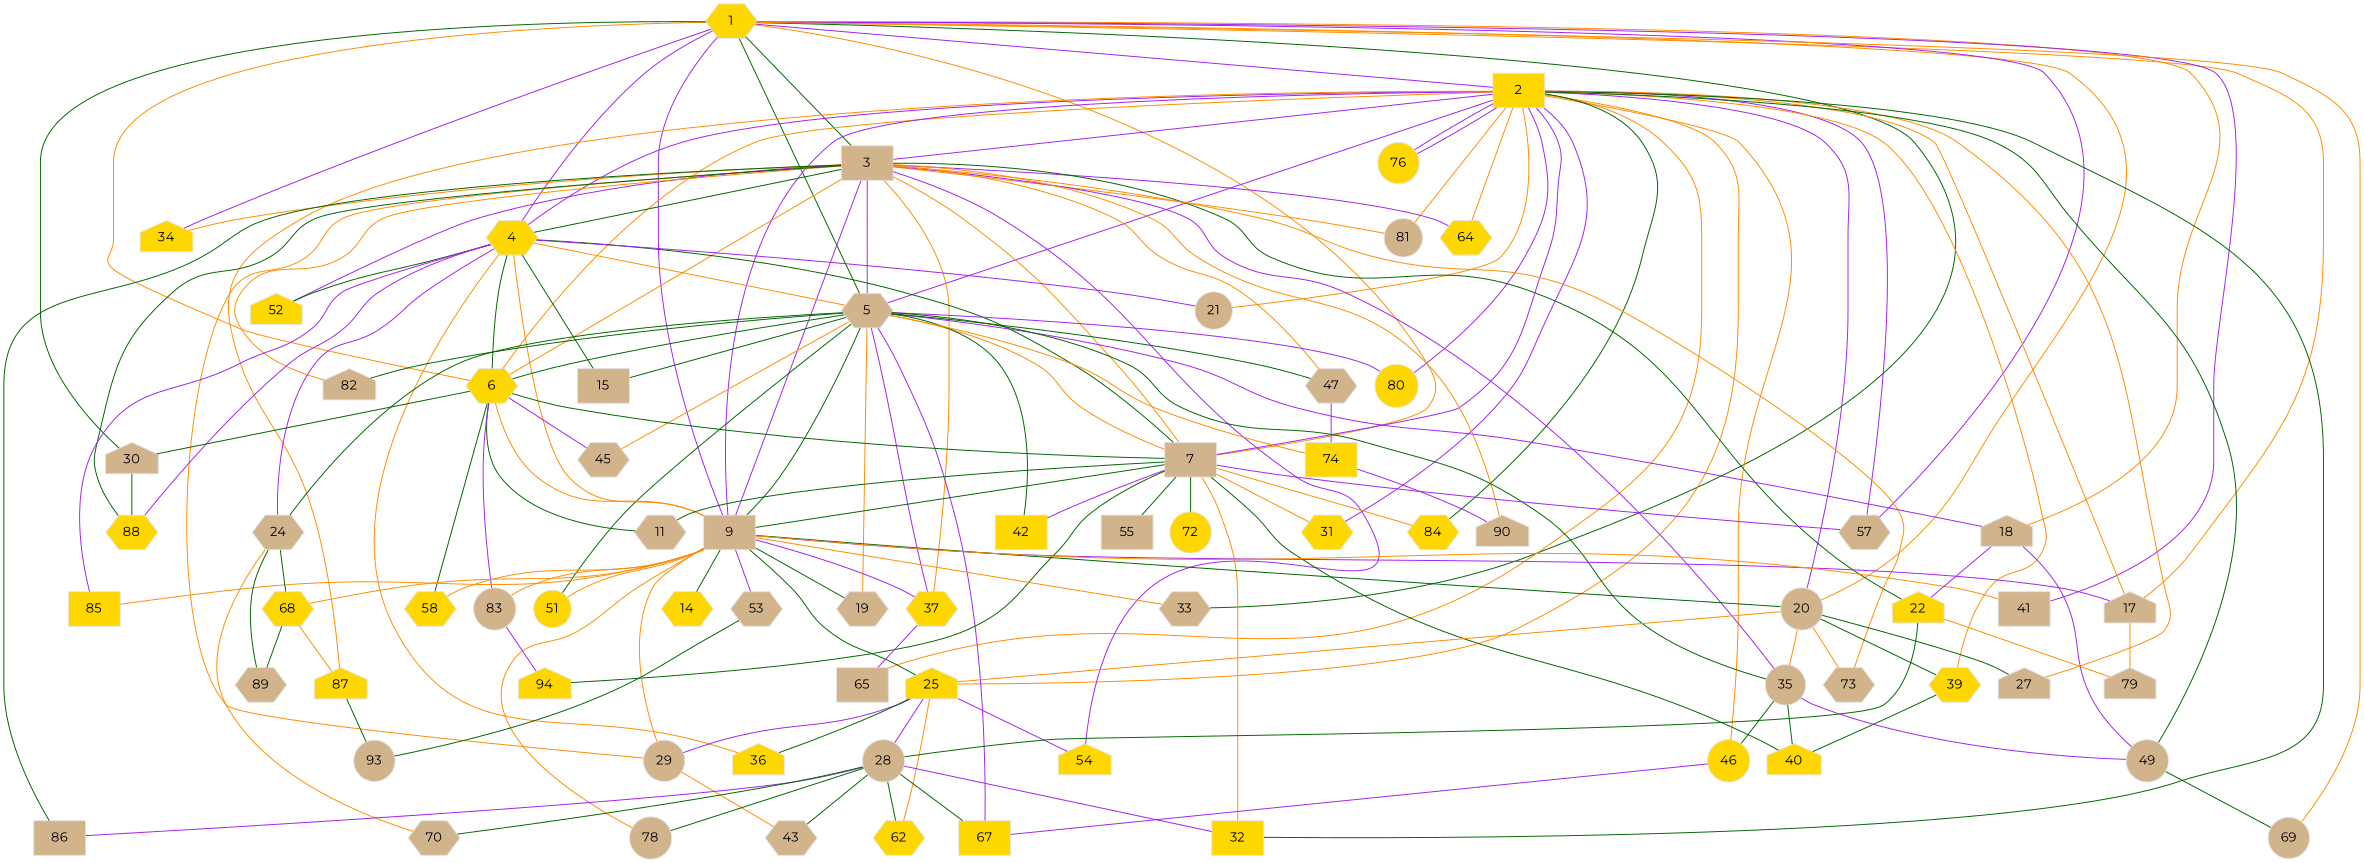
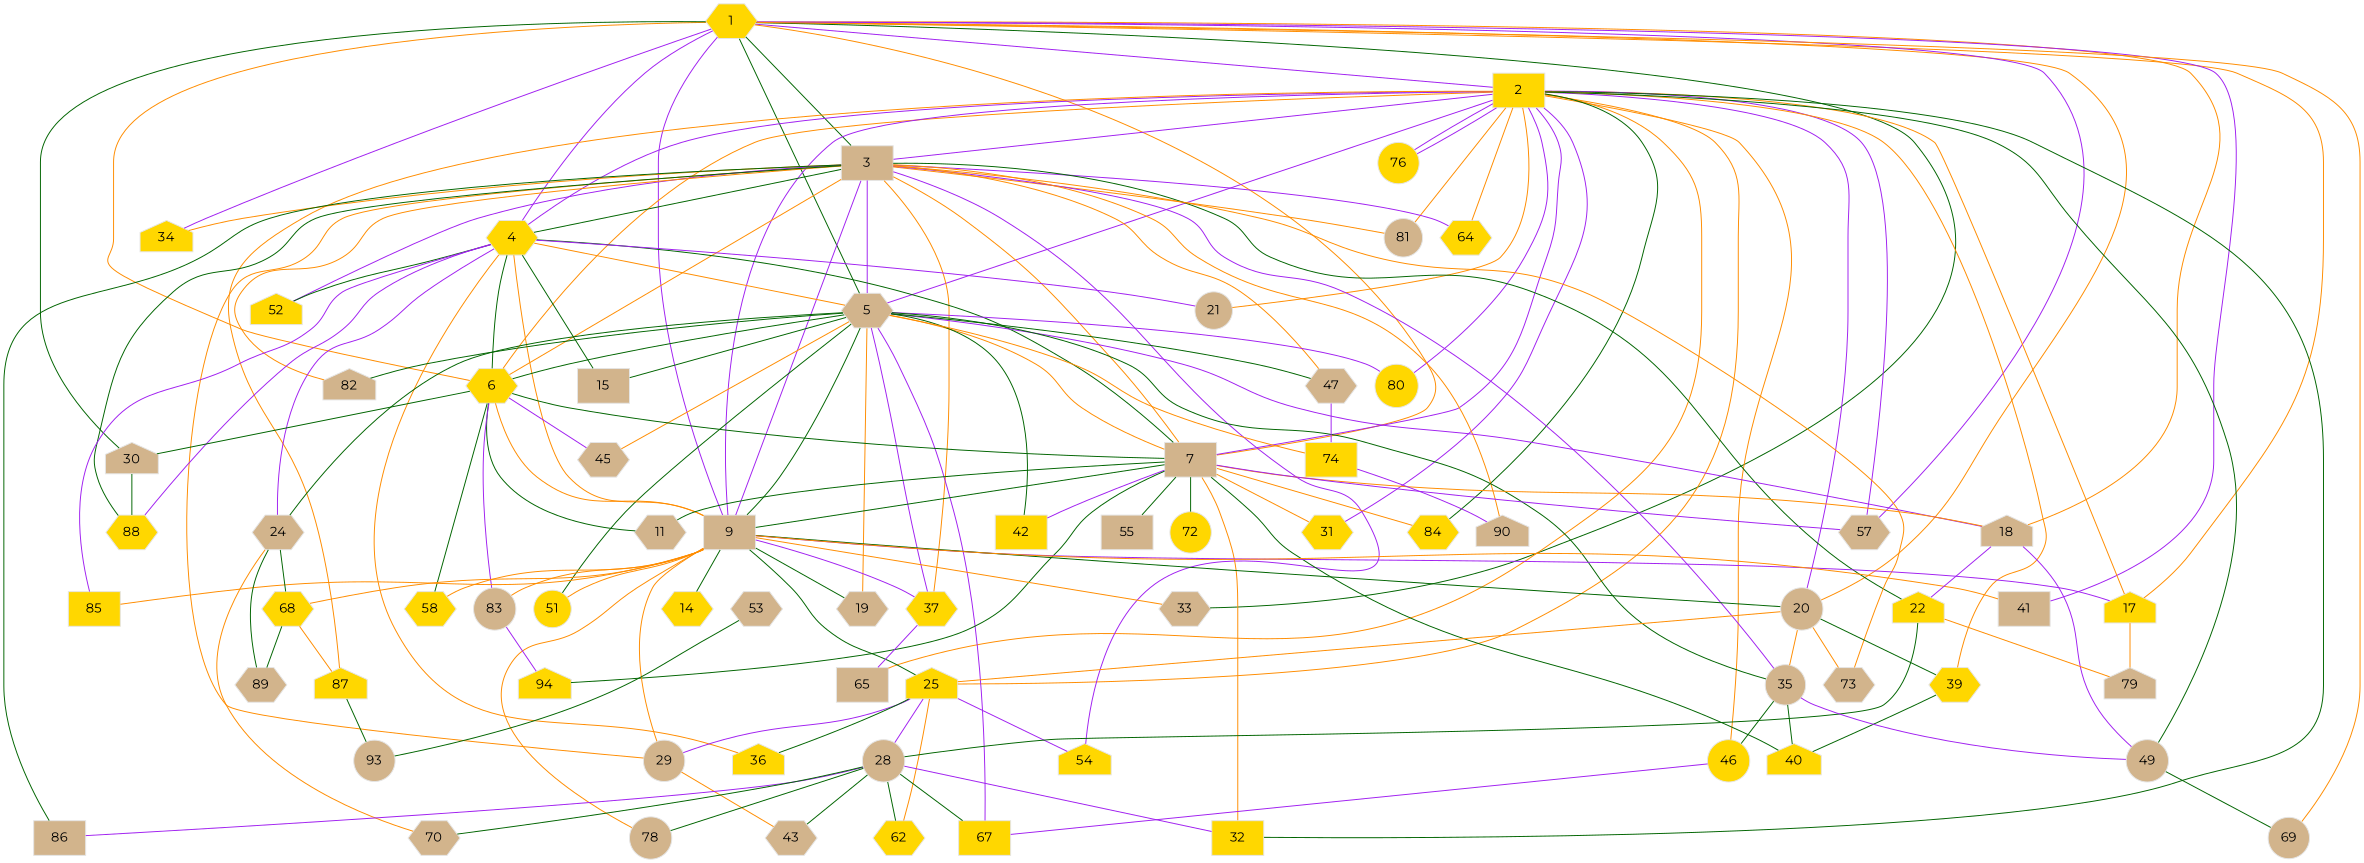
none -> (1600, 493)
(743, 571) -> none
(2130, 609) -> (2130, 609)
(2024, 685) -> none
